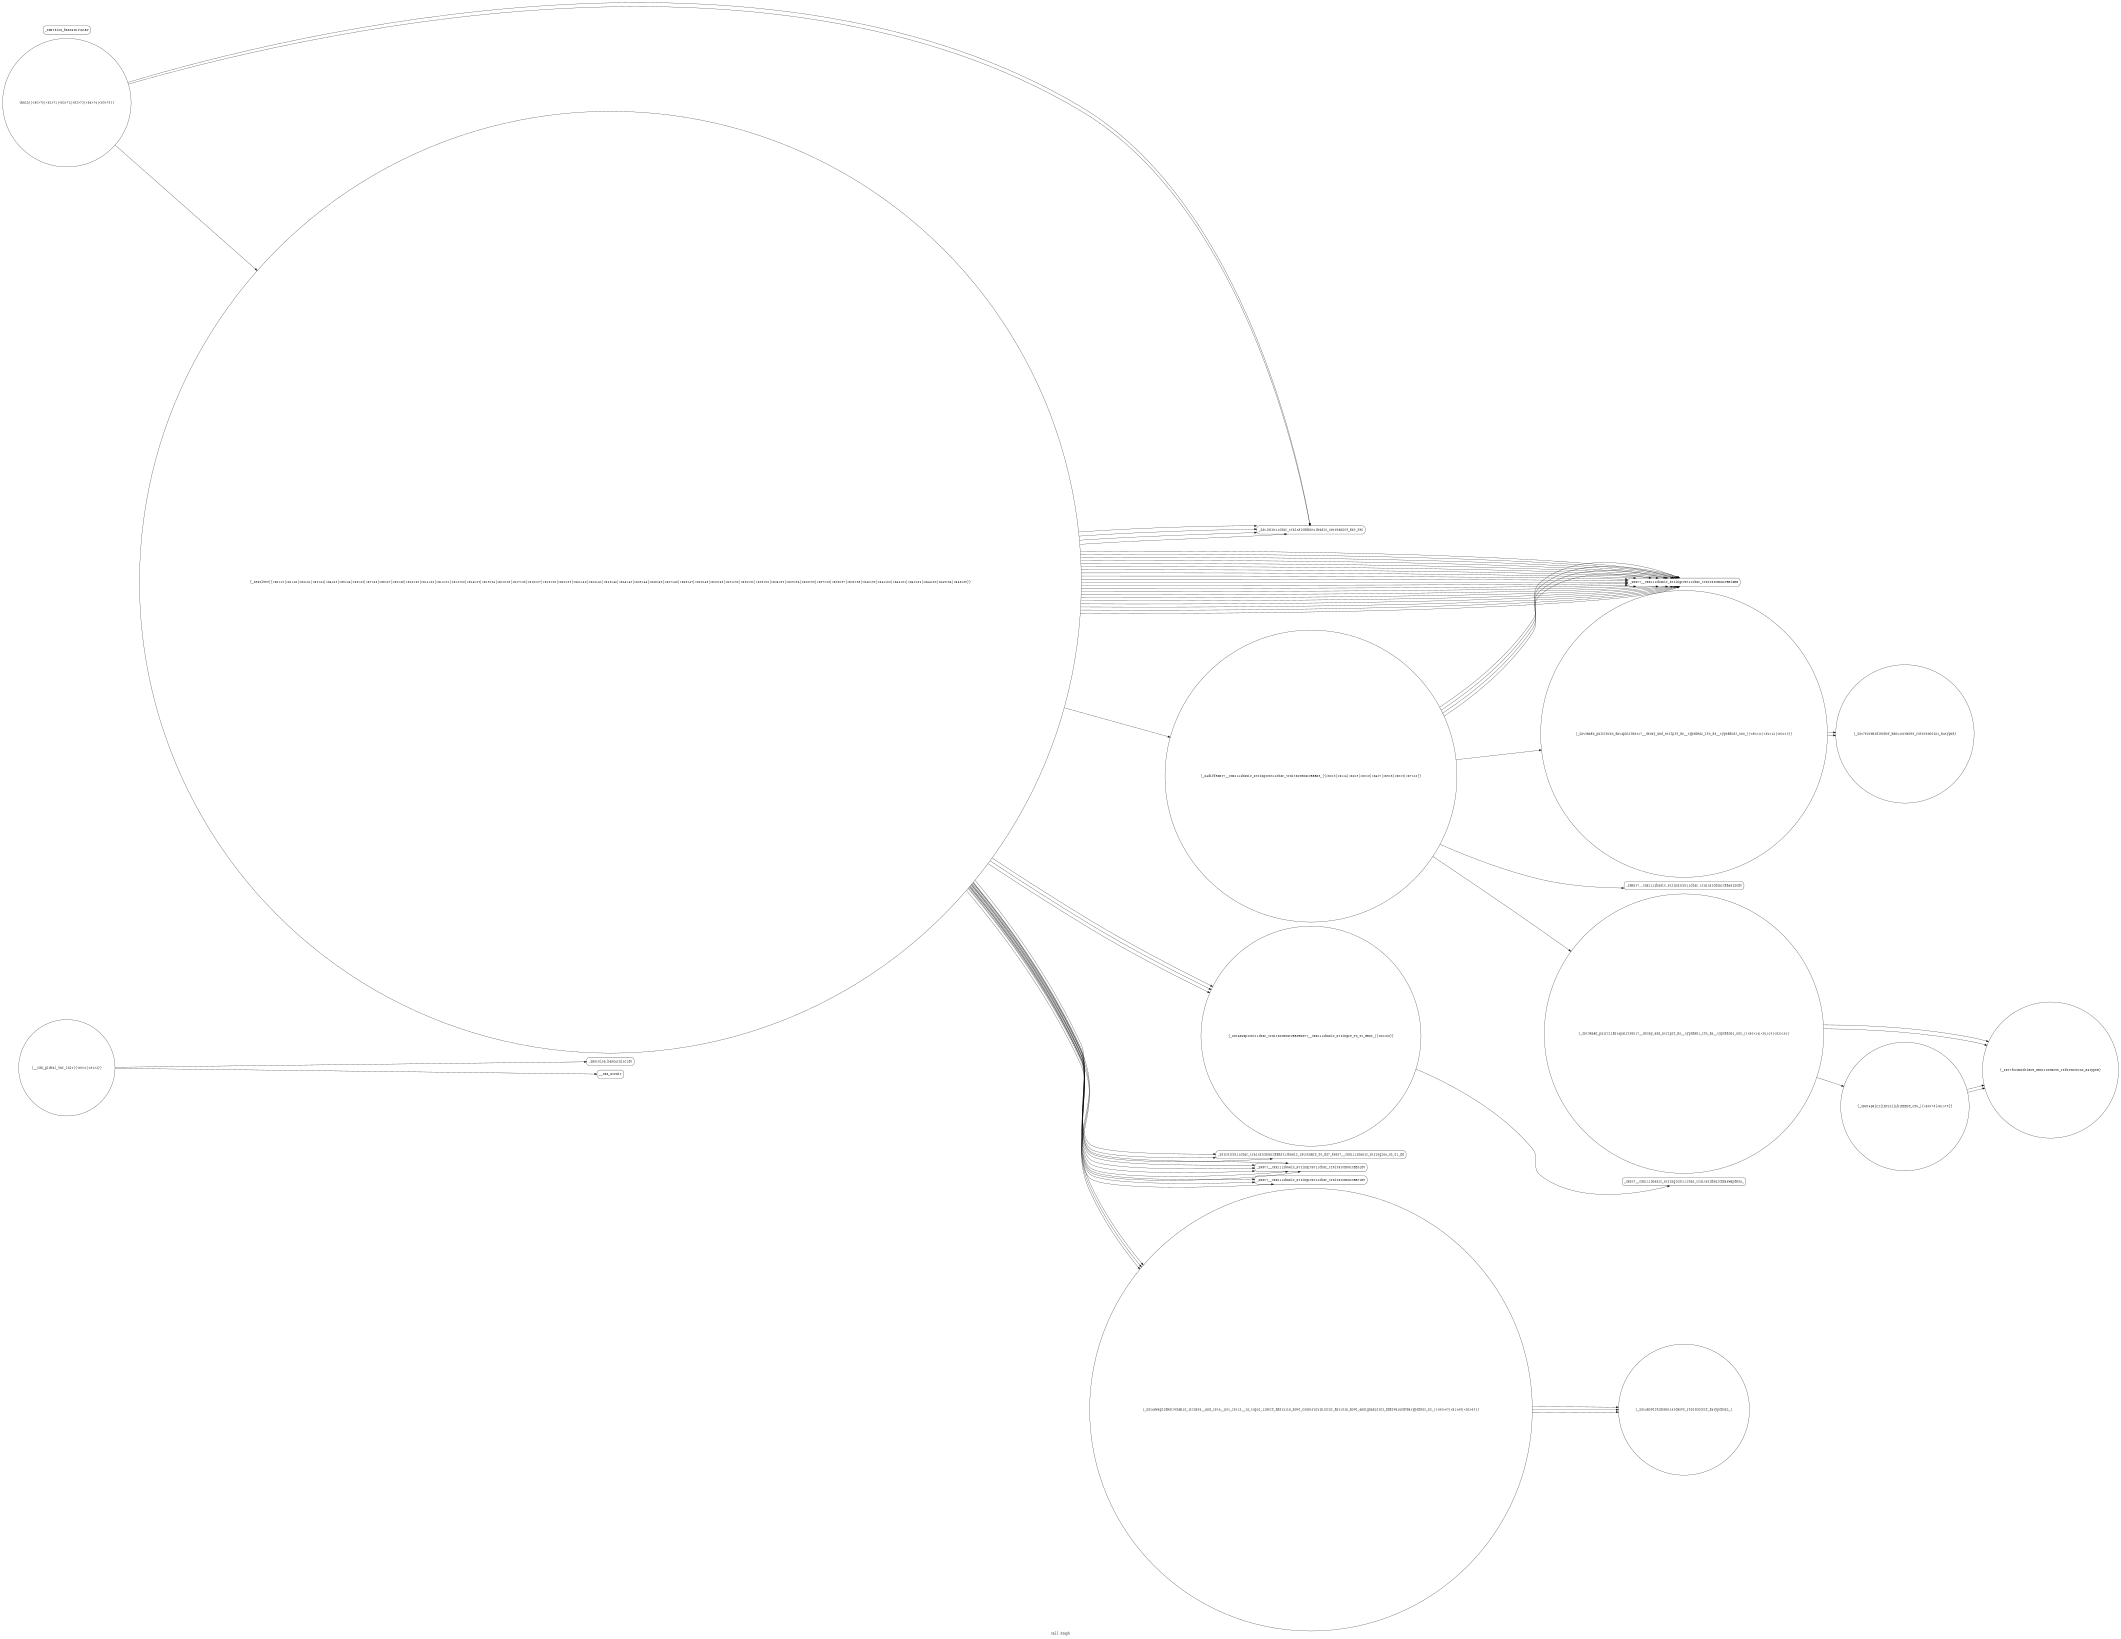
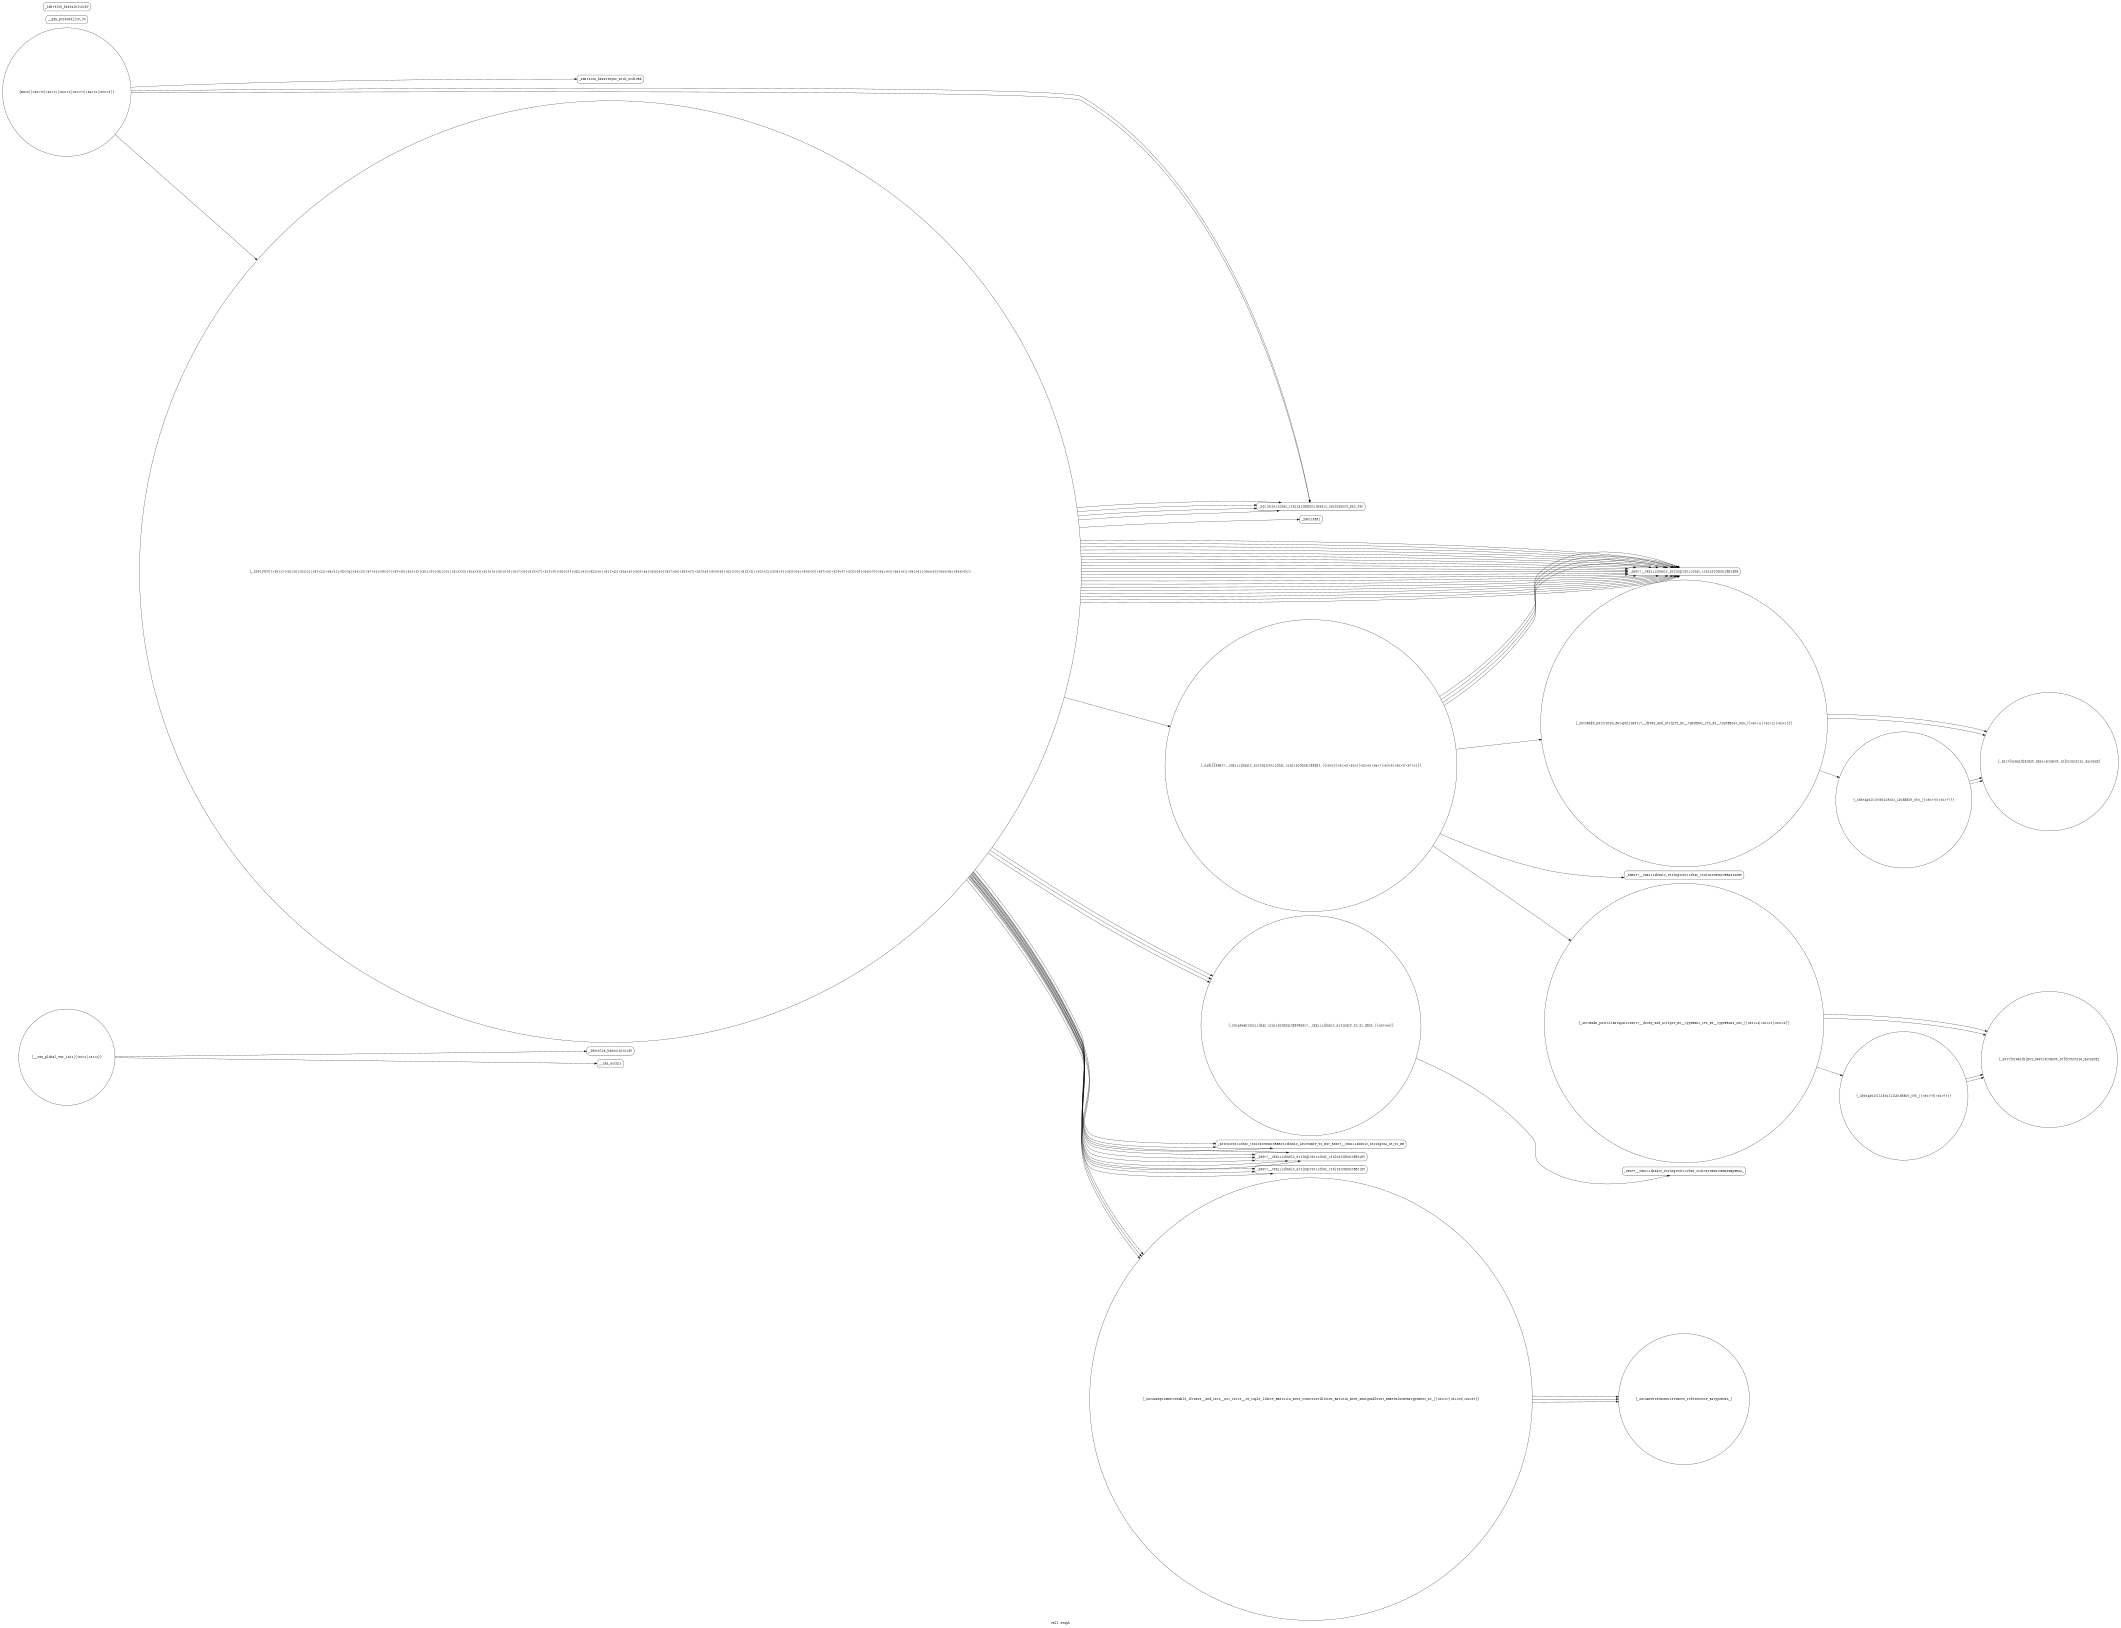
none -> (67, 19)
none -> (610, 79)
none -> (1311, 519)
none -> (1904, 800)
